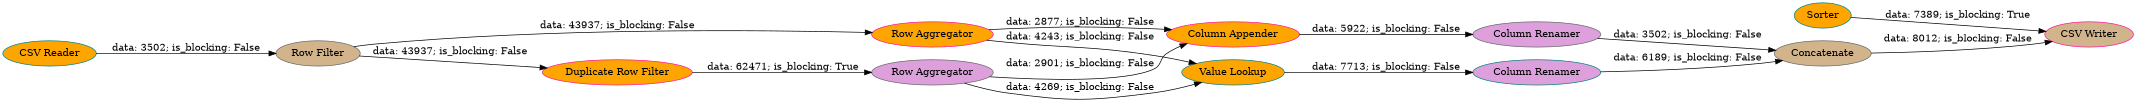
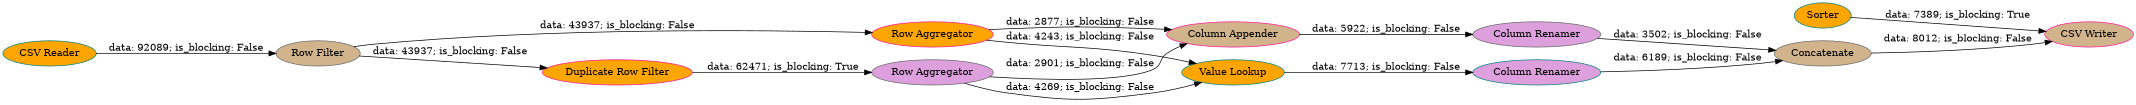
(1233, 34) -> (1233, 34)
(186, 48) -> (186, 48)
